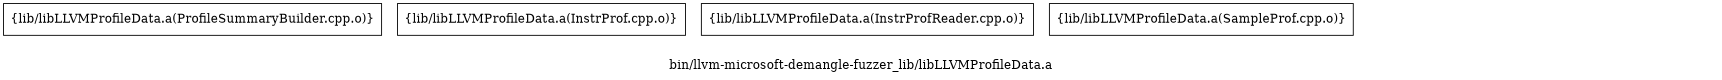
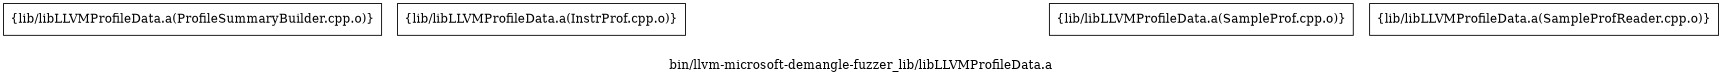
(867, 19) -> none
none -> (1544, 19)
